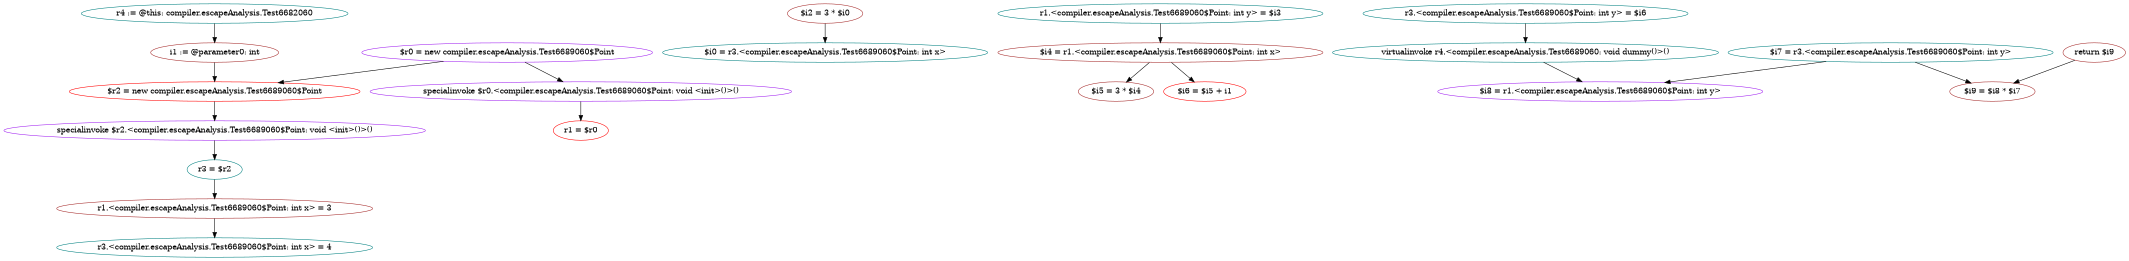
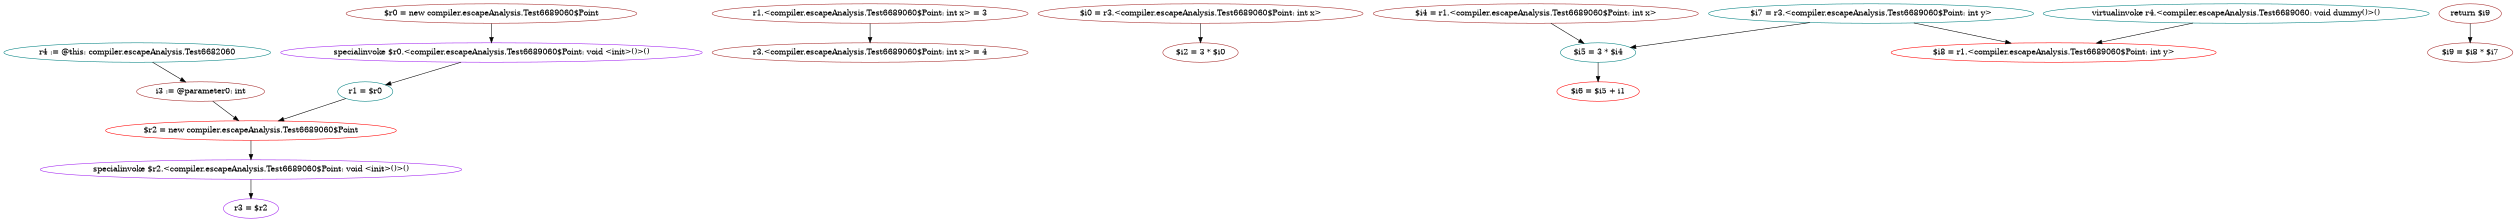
(1160, 14) -> none
(1525, 14) -> none
(825, 30) -> (1200, 30)
(215, 53) -> (201, 92)
(507, 53) -> (491, 14)
(825, 53) -> (1200, 14)
(1181, 70) -> (1598, 69)
(364, 72) -> (315, 109)
(1941, 72) -> (1723, 35)
(1116, 92) -> (1598, 53)
(1600, 92) -> (2054, 53)
(581, 131) -> (365, 92)
(215, 170) -> (251, 209)
(215, 186) -> none
(215, 248) -> (870, 53)
